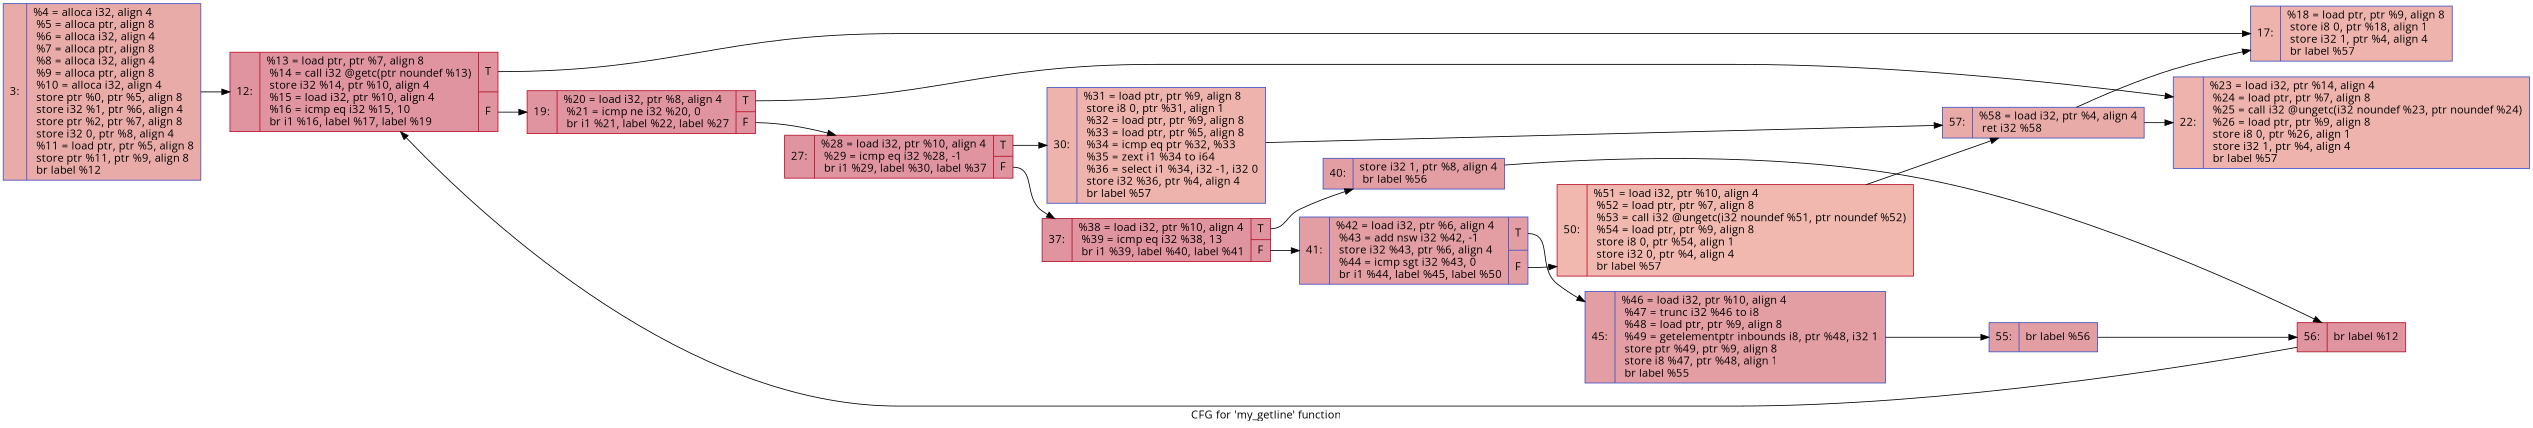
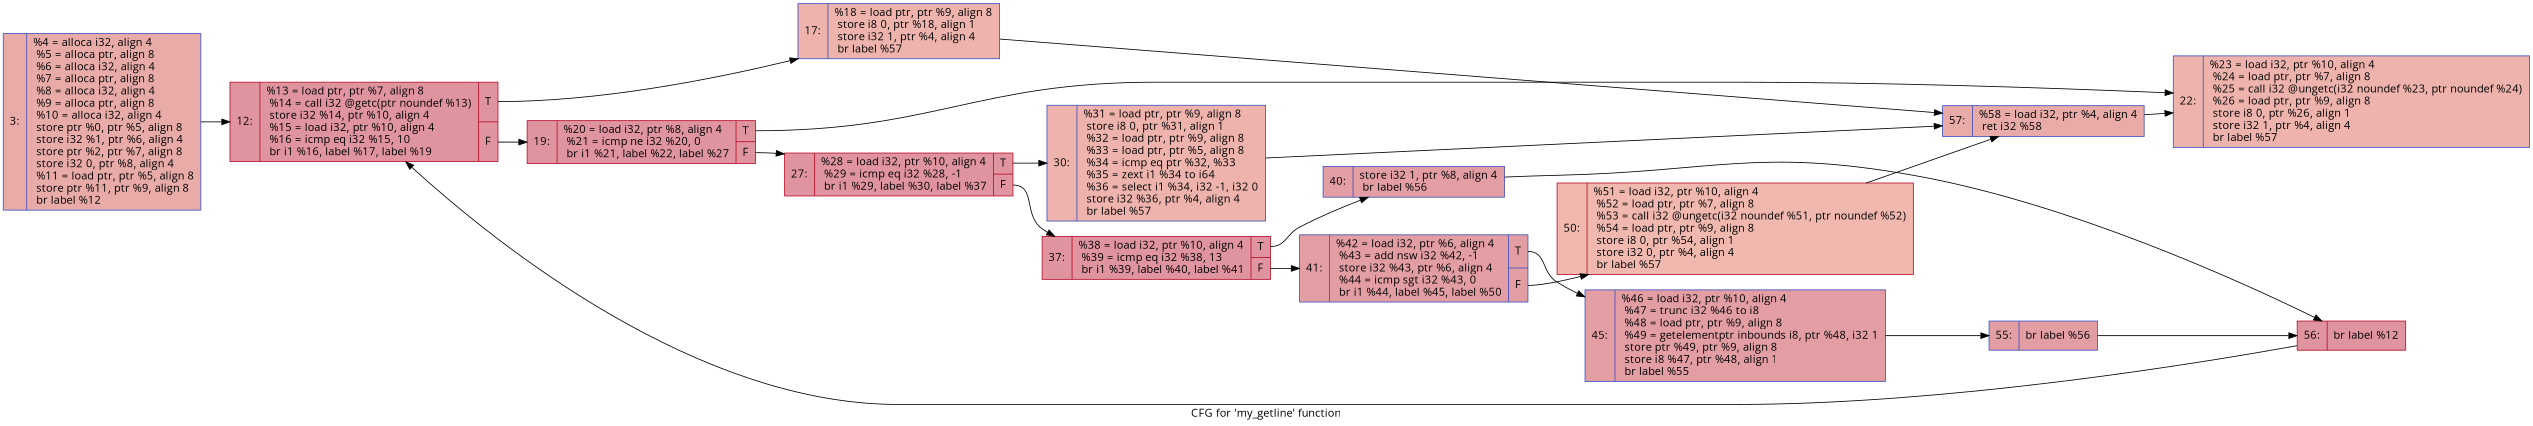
(2158, 74) -> (1467, 76)
(2293, 86) -> (2293, 65)
